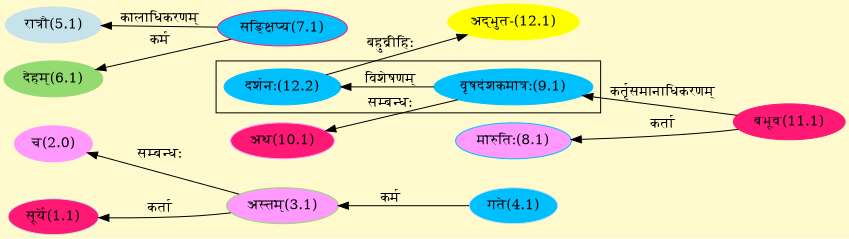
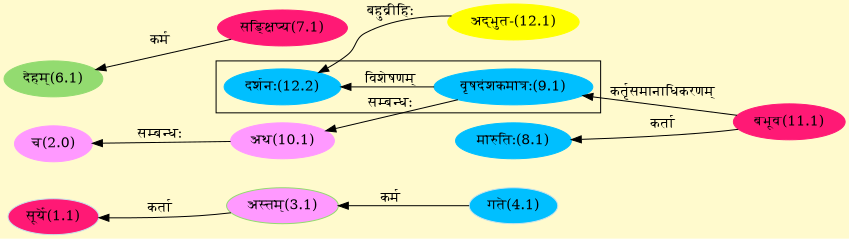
(53, 25) -> none
(282, 28) -> (282, 28)
(398, 54) -> (382, 26)
(282, 141) -> (282, 141)
(513, 141) -> (513, 141)
(168, 175) -> (167, 142)
